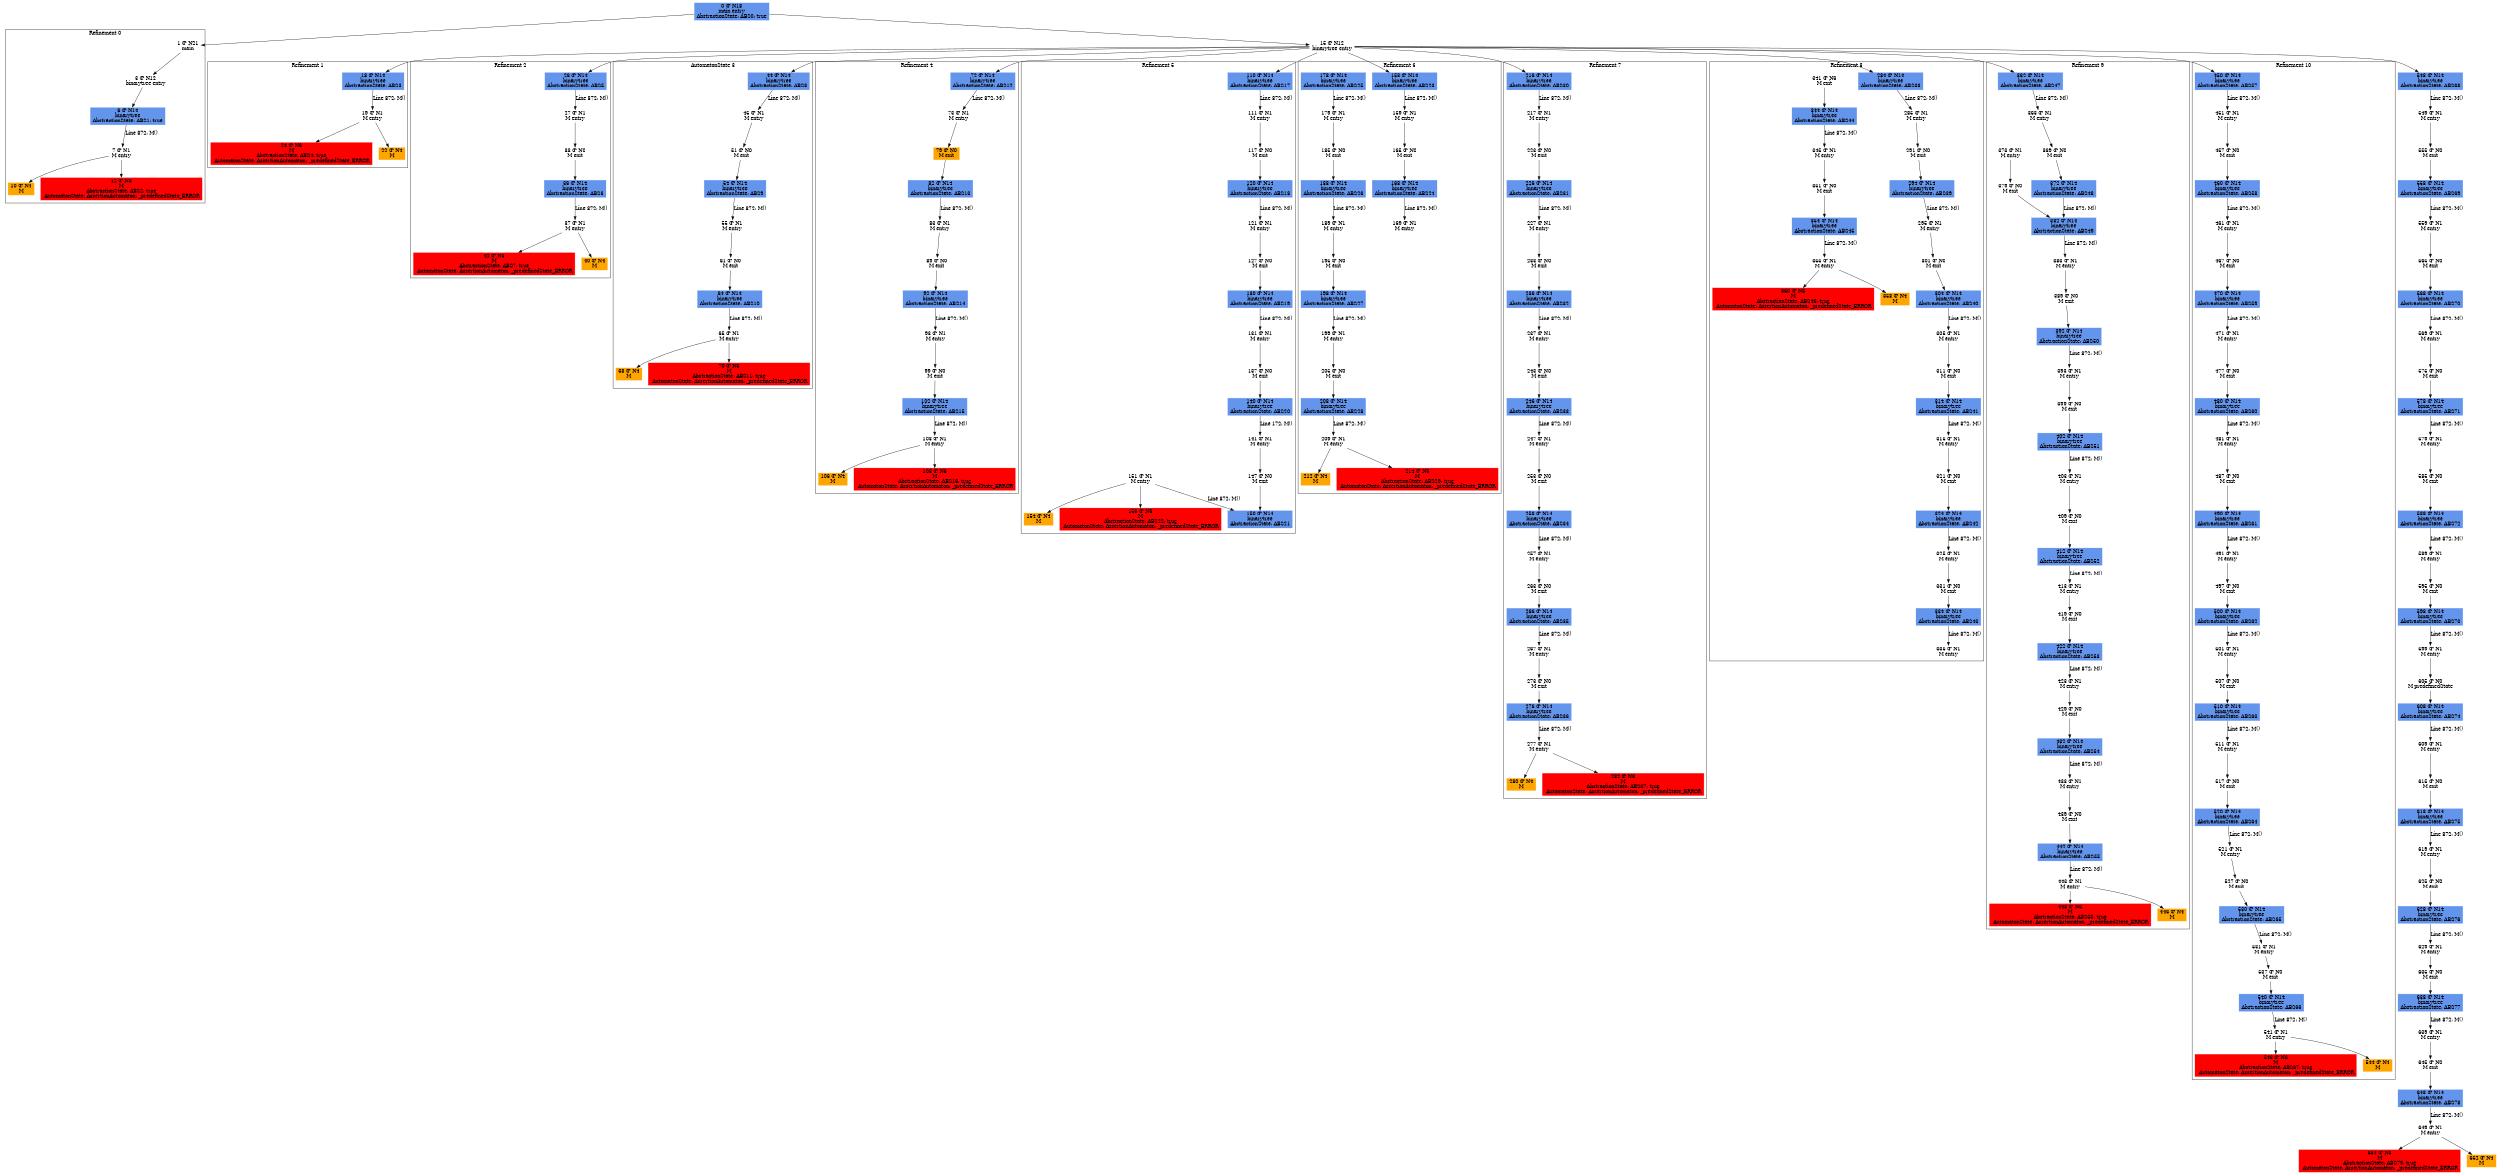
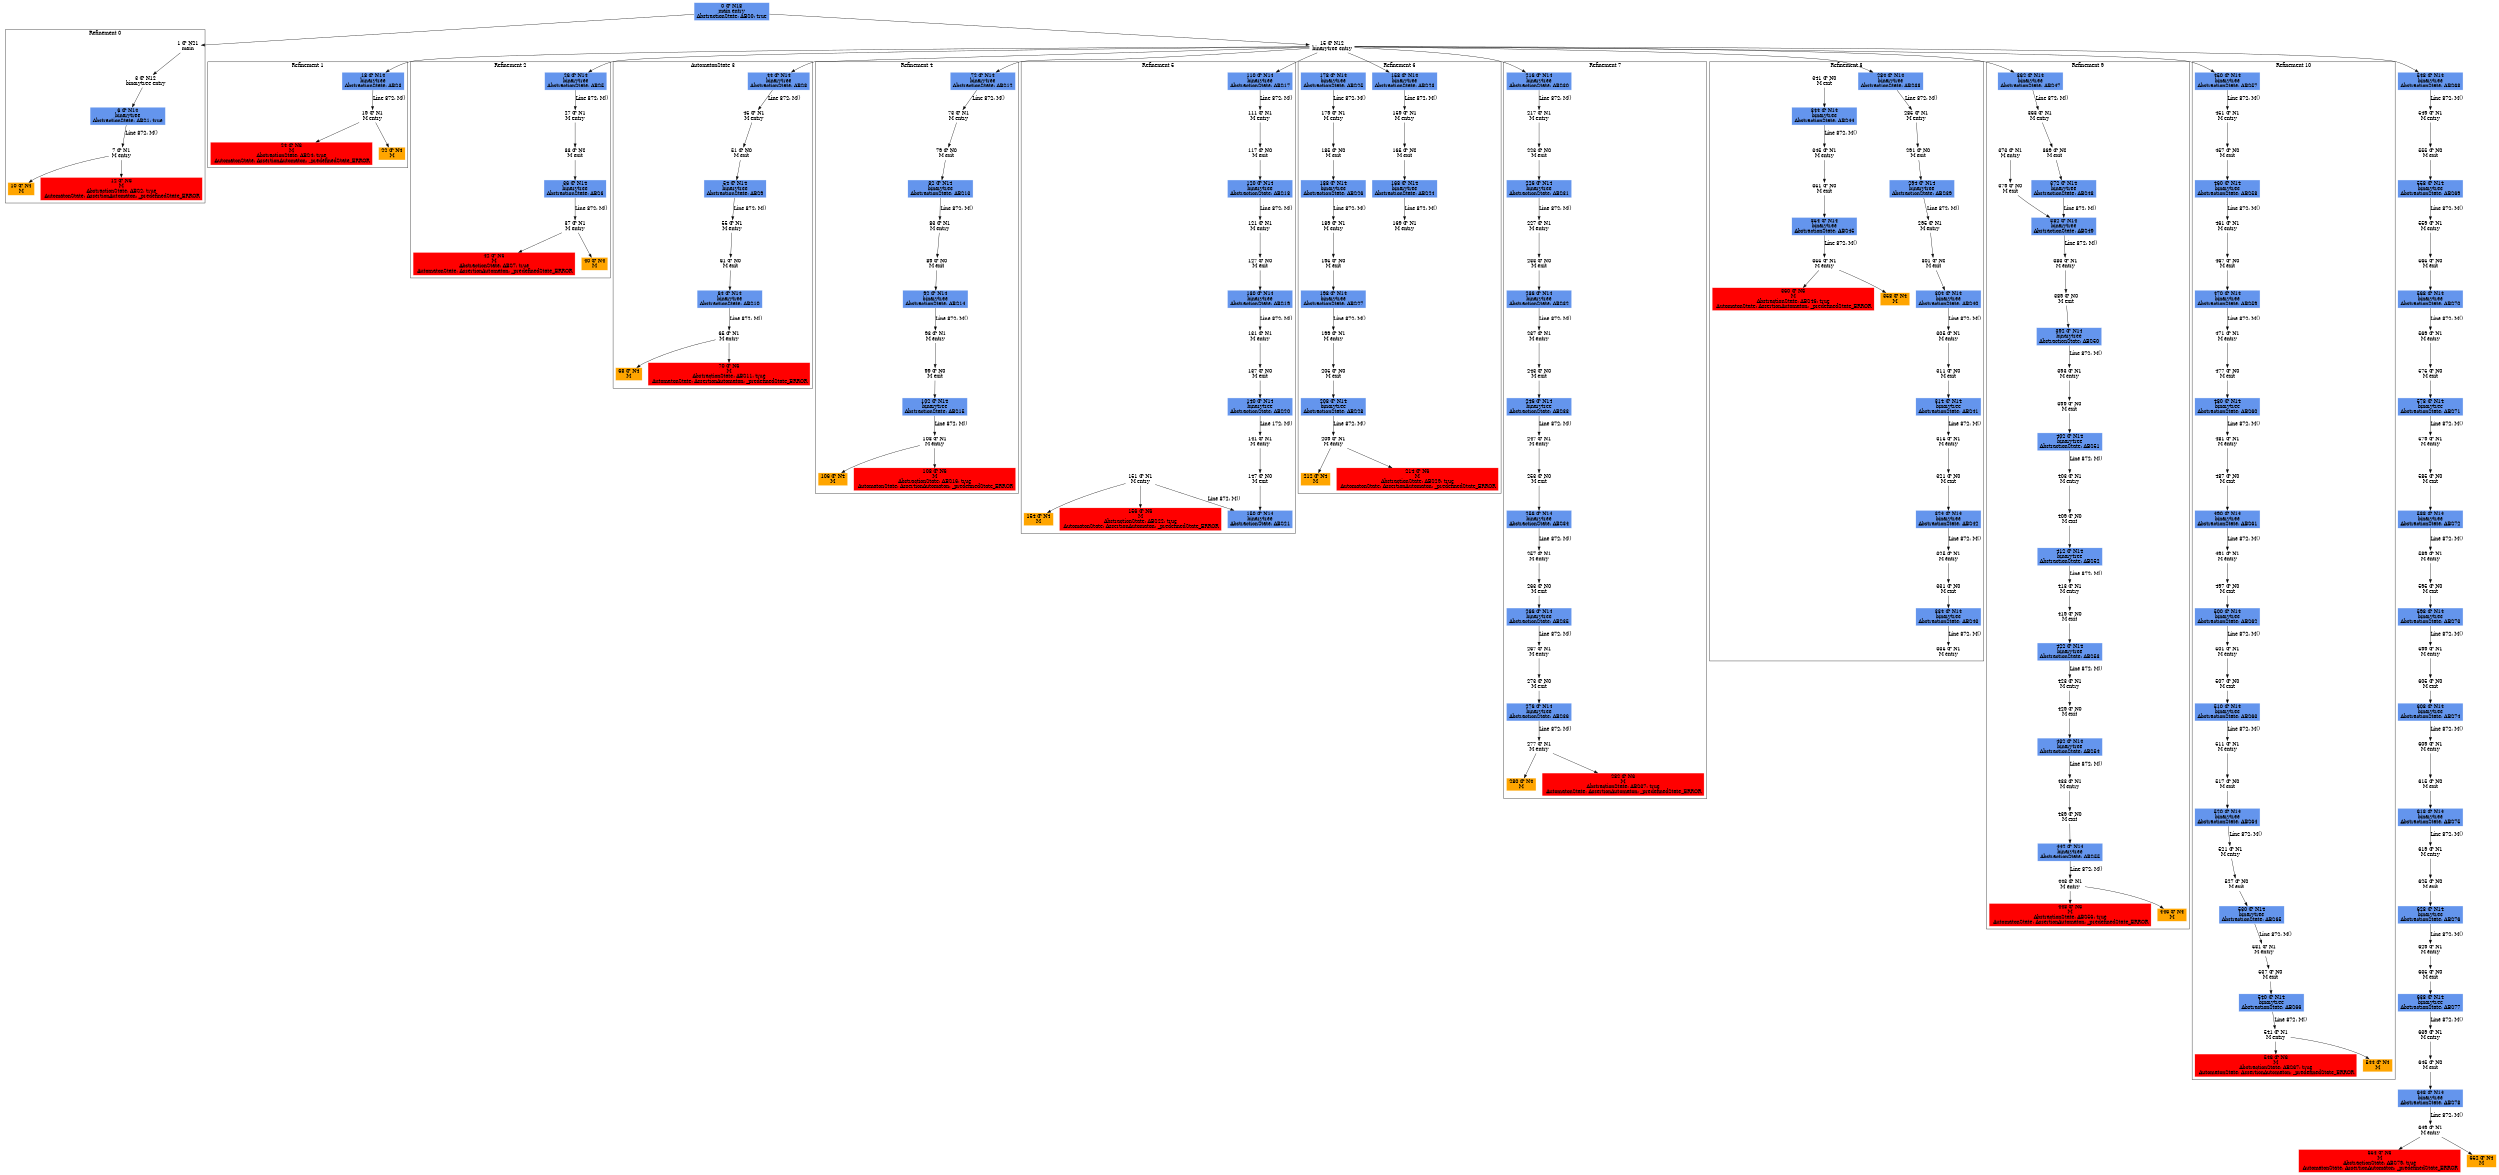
(1824, 81) -> (1824, 81)
(946, 154) -> (946, 154)
(2430, 684) -> (2430, 684)
